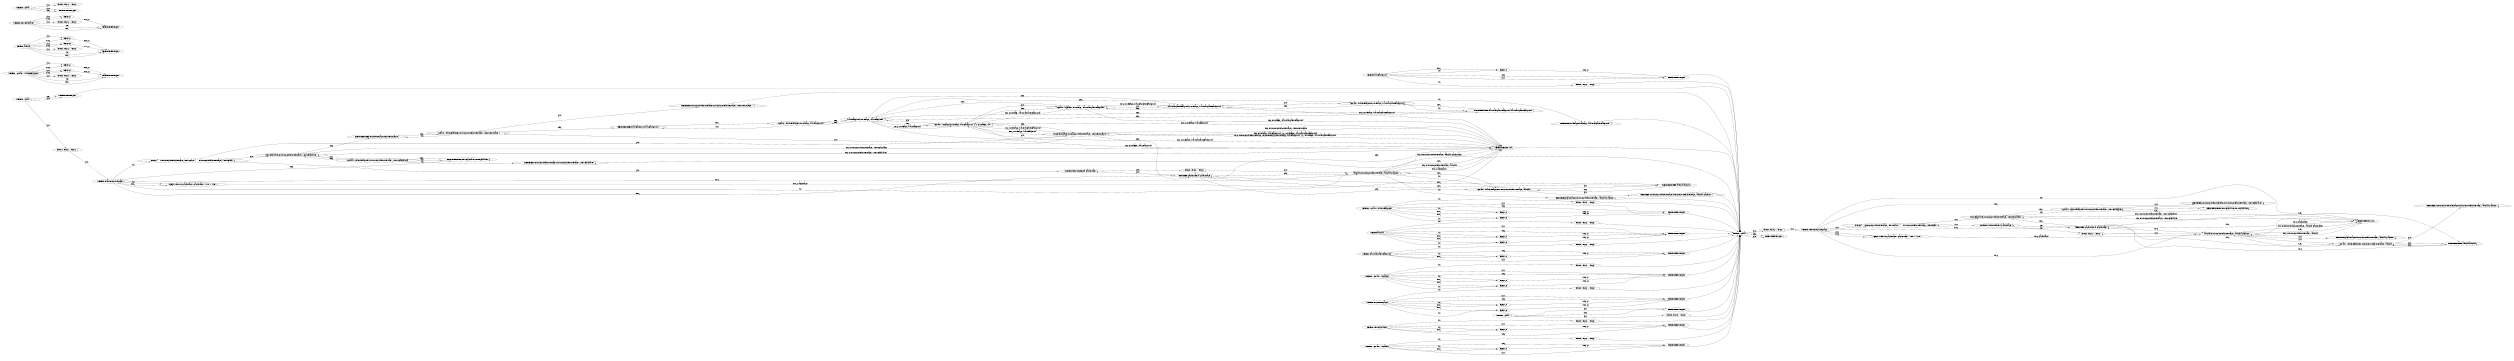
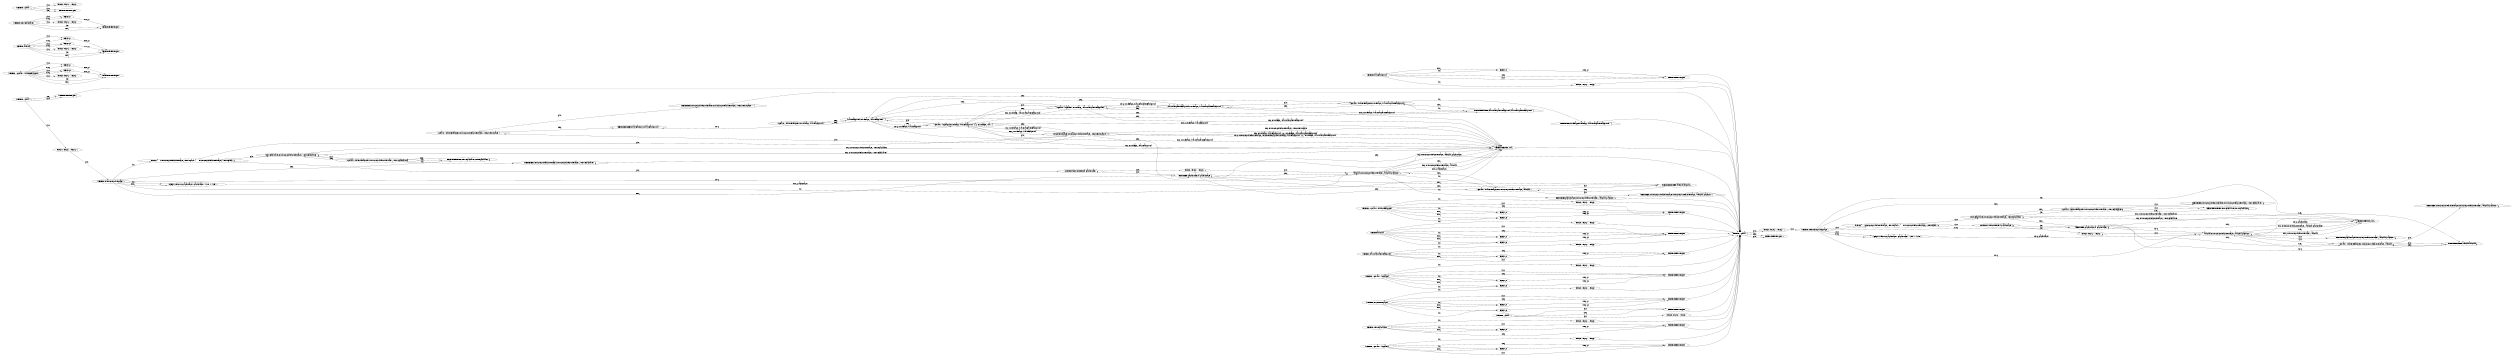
(714, 124) -> none
(718, 127) -> (718, 127)
(377, 137) -> none
